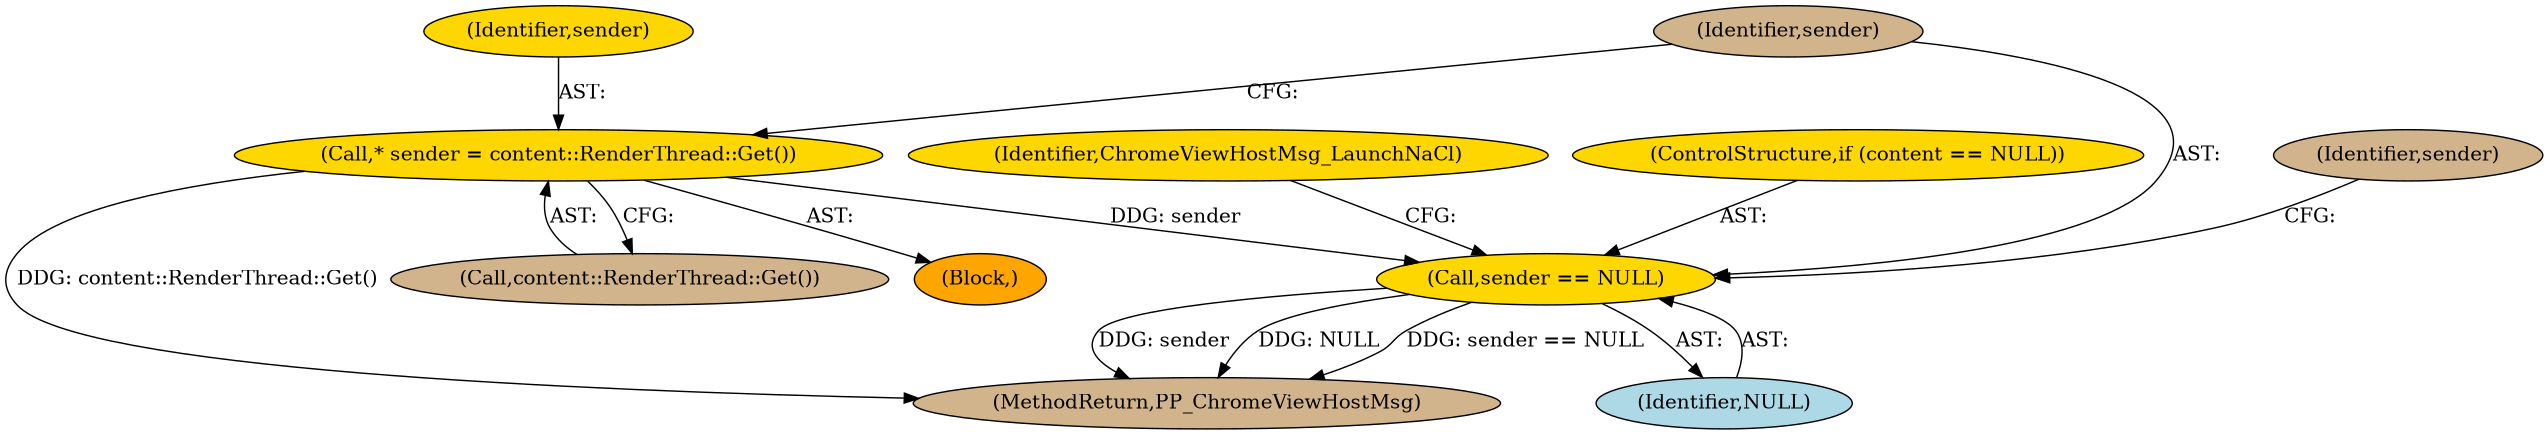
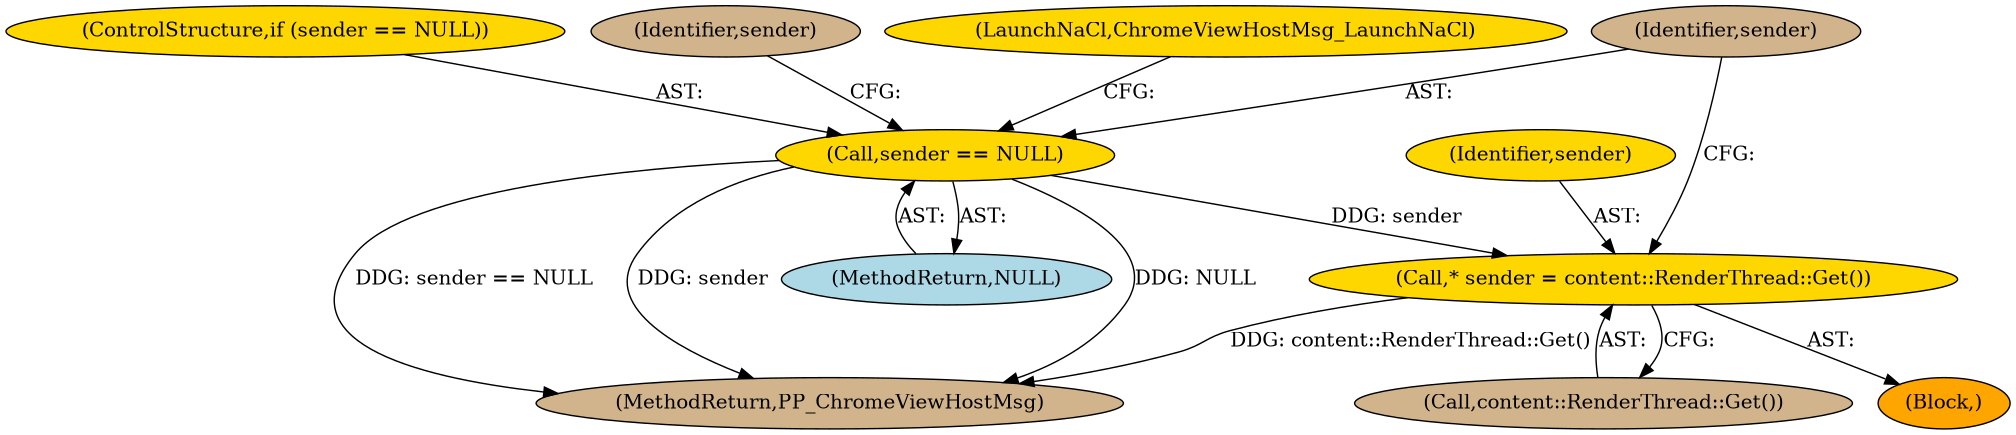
(1228, 155) -> (1226, 31)
(1858, 155) -> (285, 31)
(1065, 219) -> (1272, 214)
(1724, 403) -> (947, 279)
